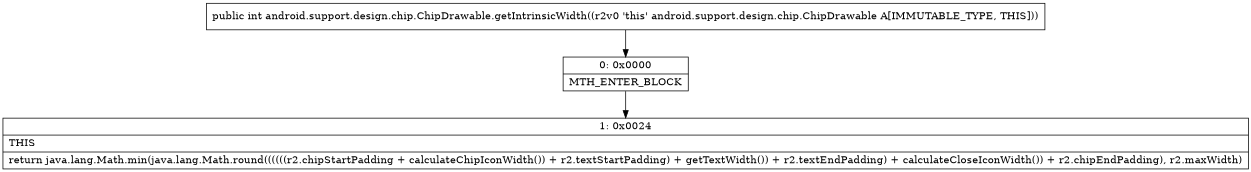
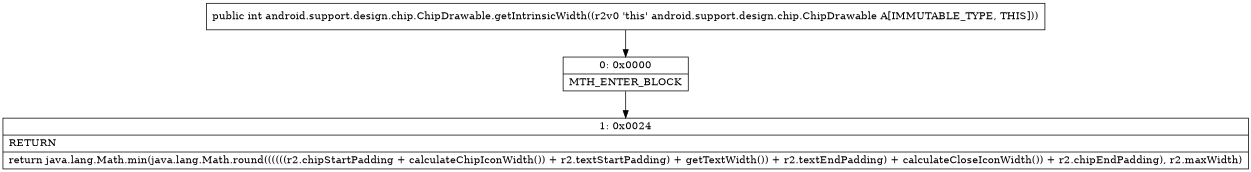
(22, 143) -> (33, 143)
